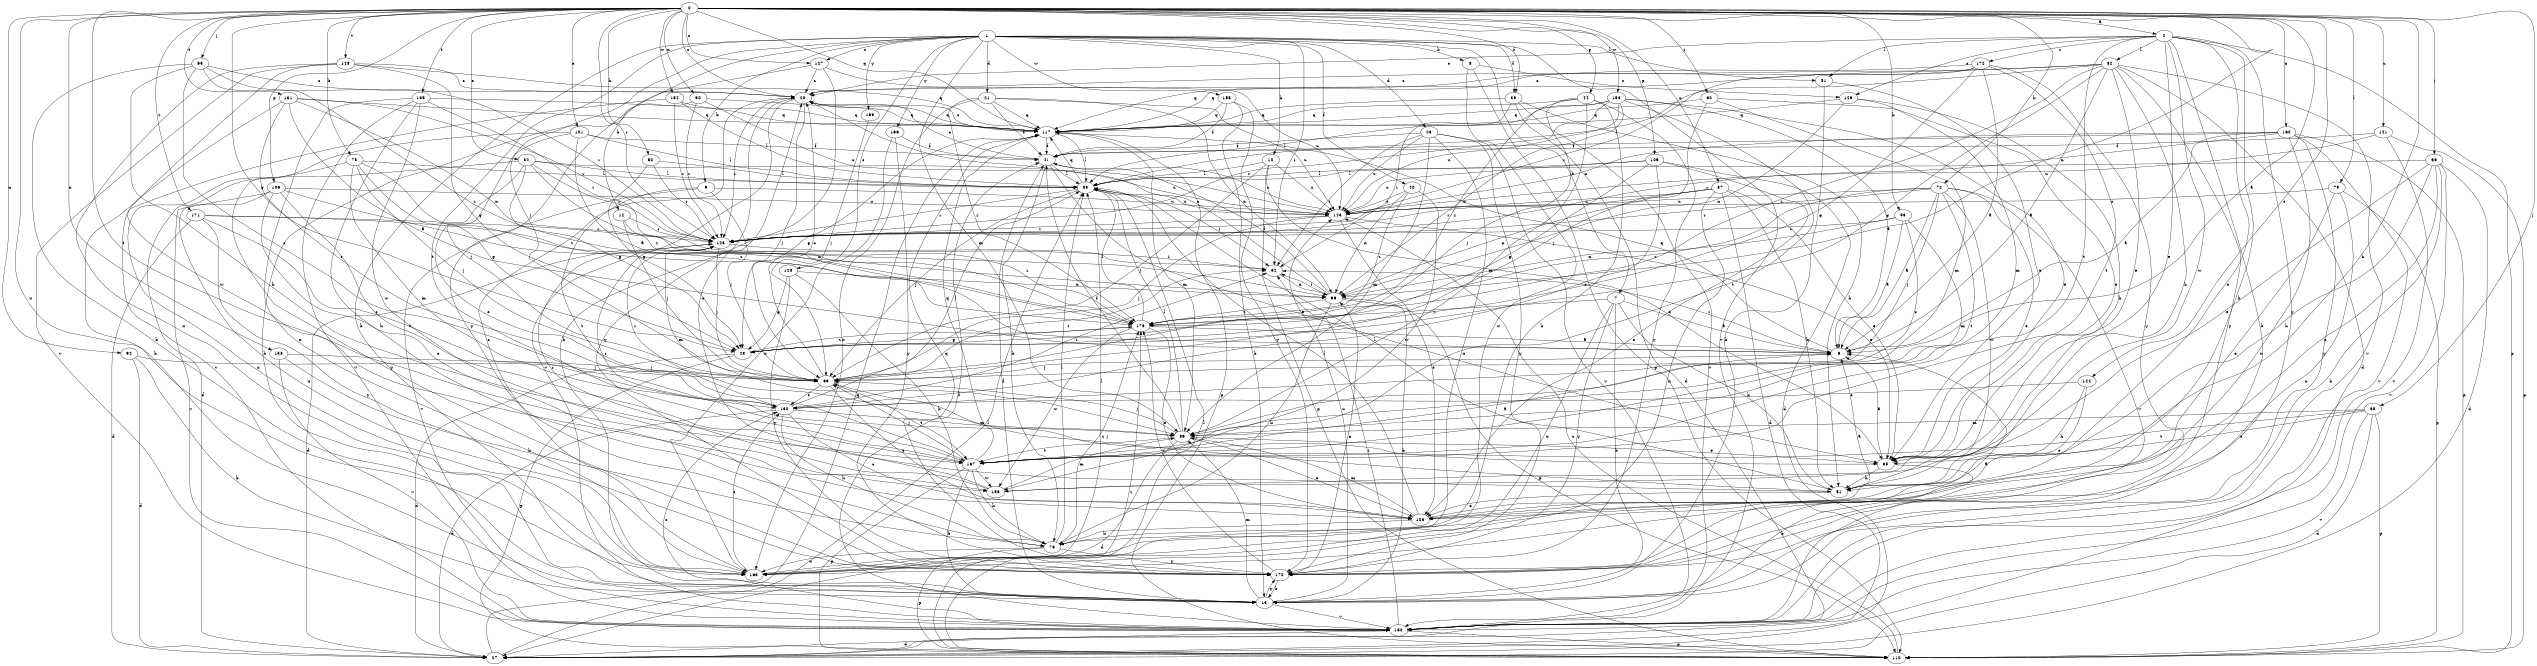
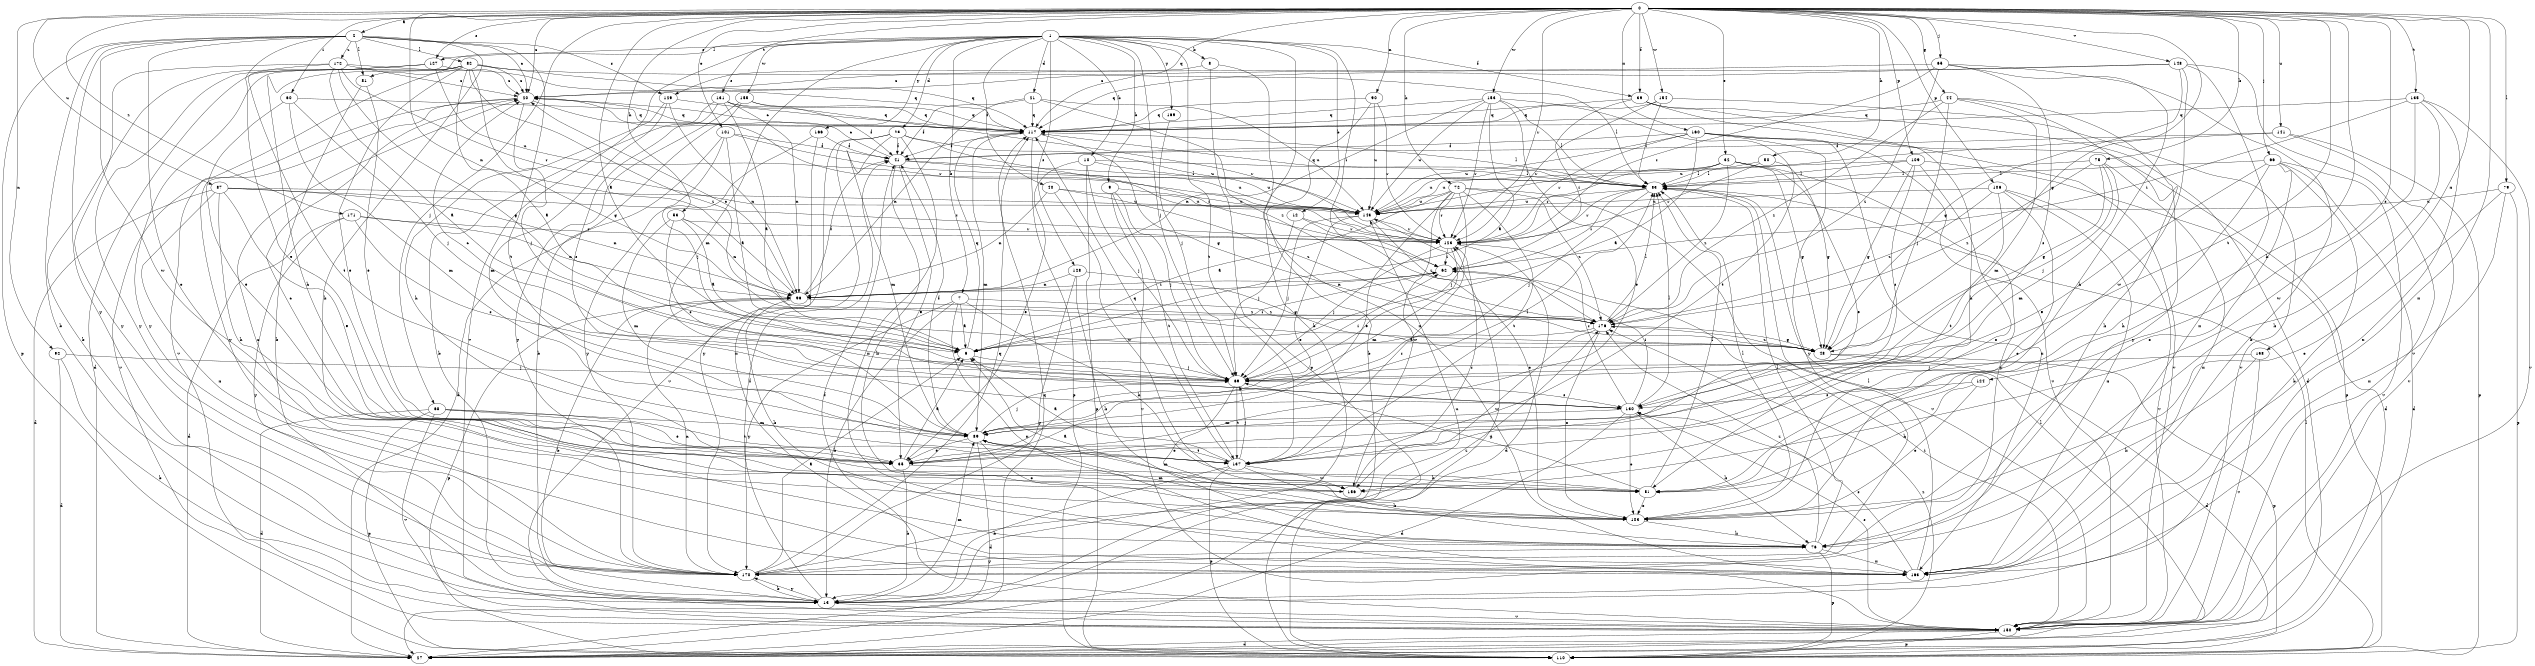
(840, 300) -> none
